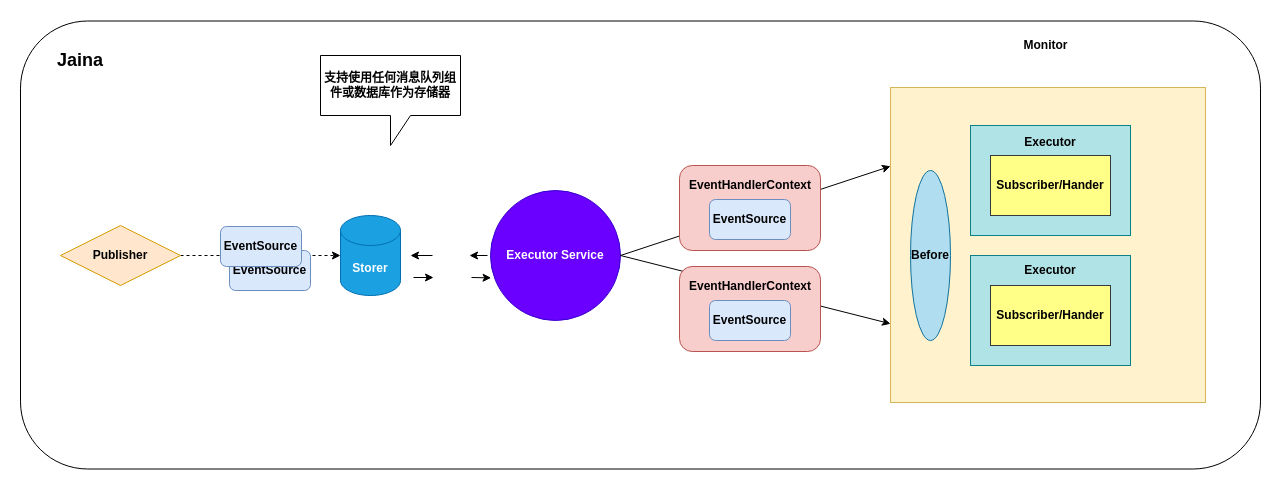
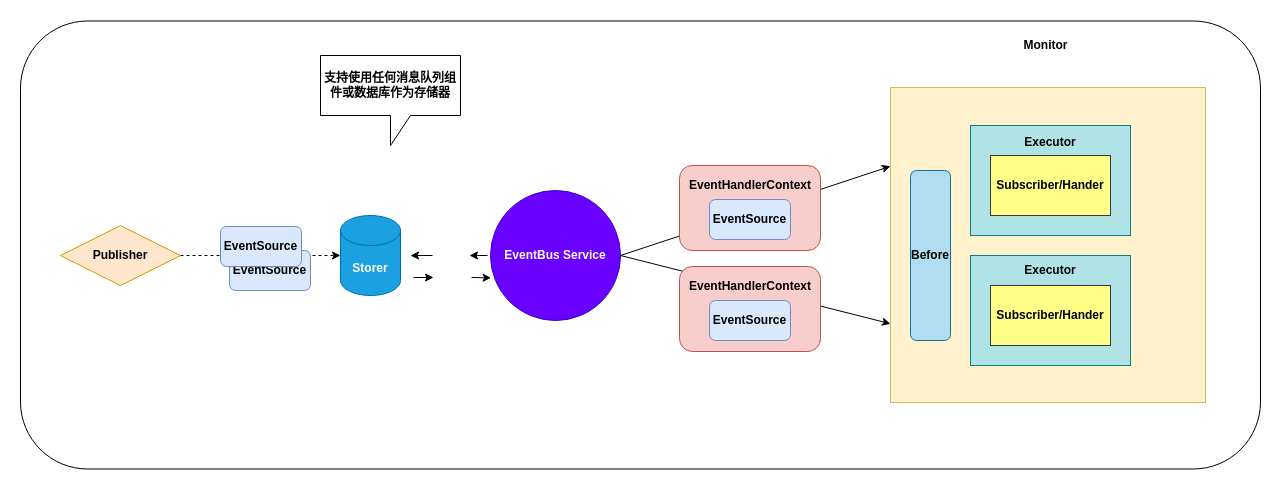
(81, 61) -> none
(556, 256) -> (556, 256)
(931, 256) -> (931, 256)
